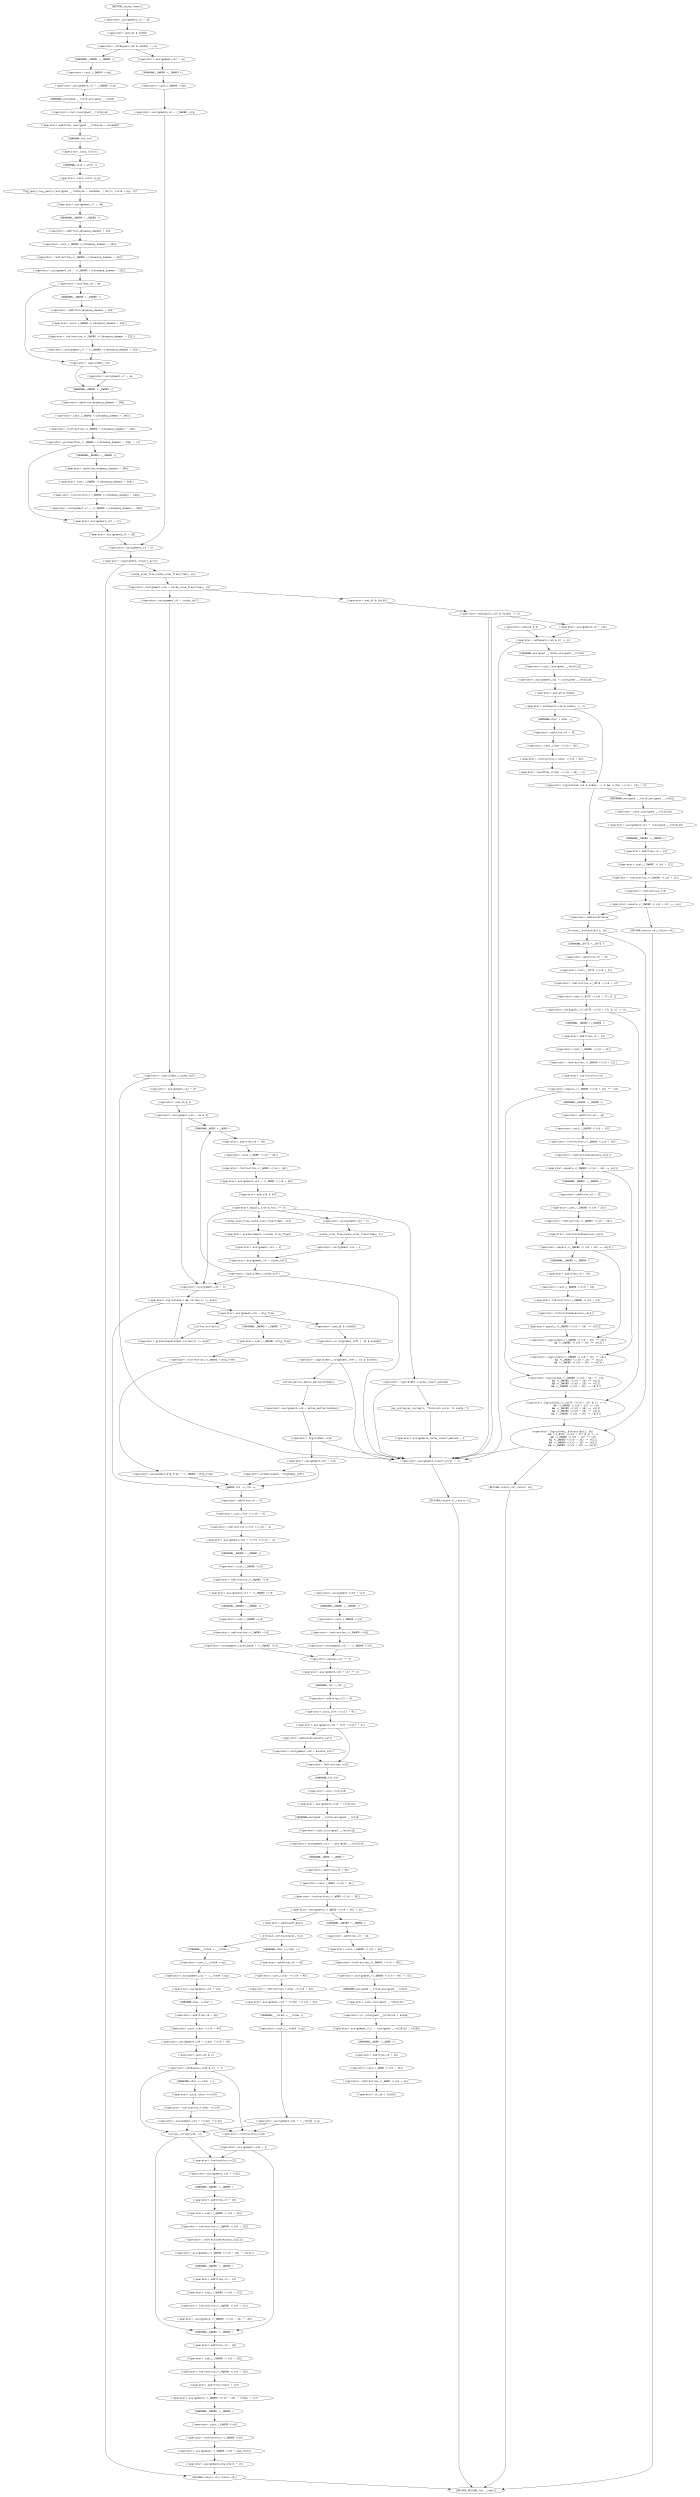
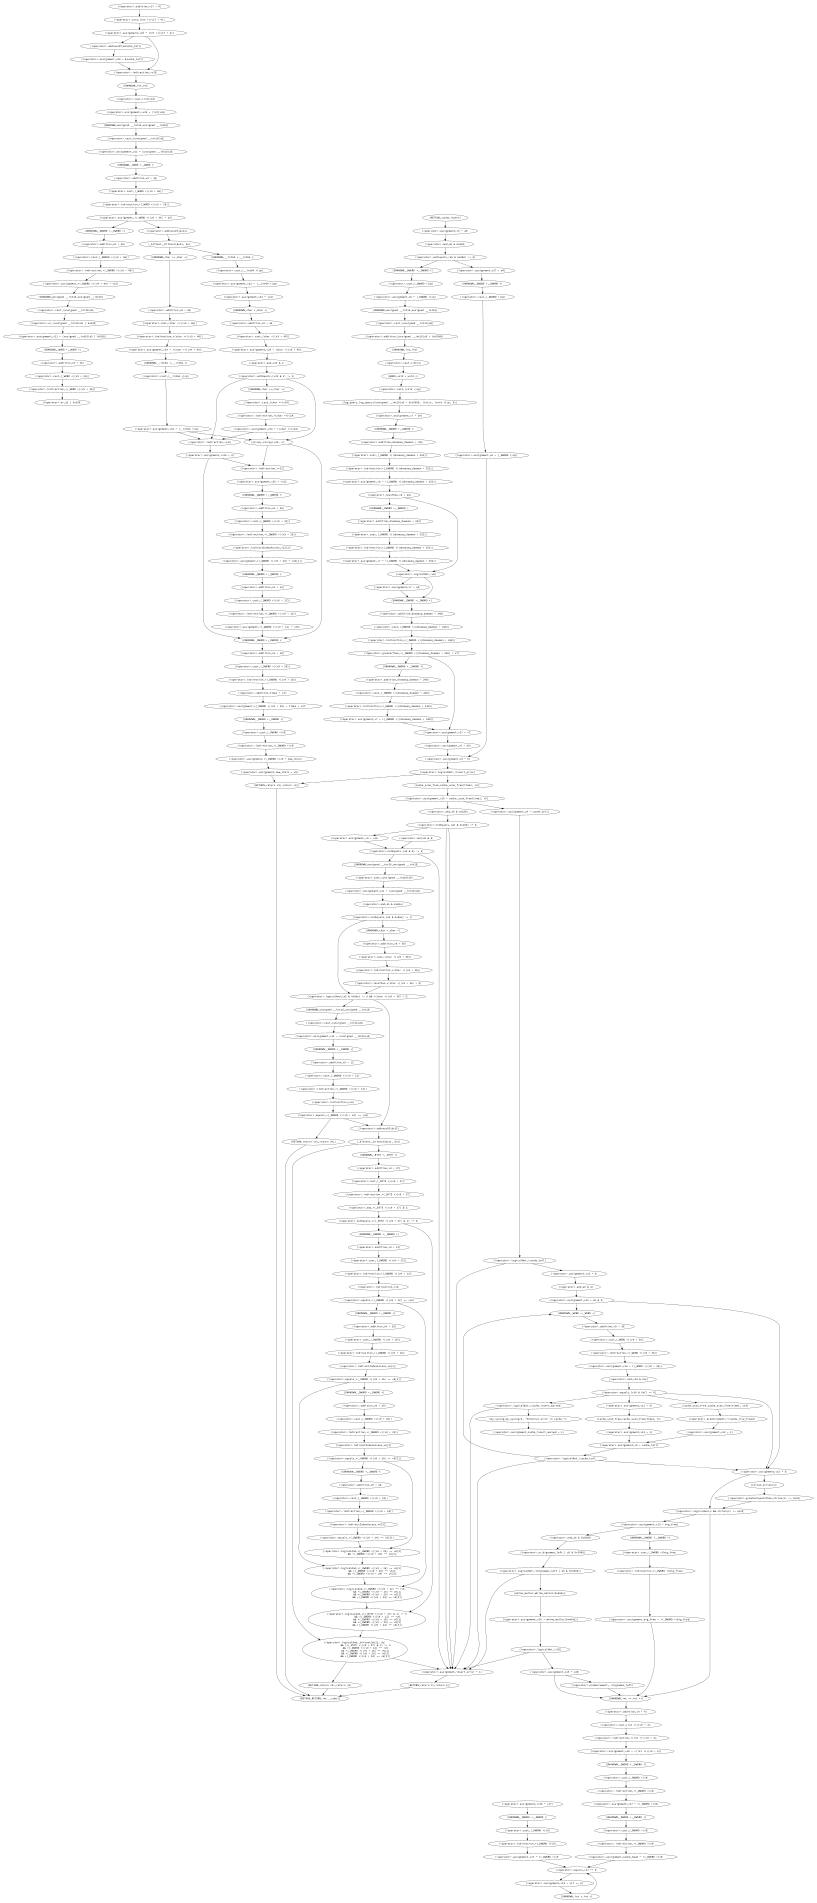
(80, 165) -> (403, 376)
(227, 1320) -> (764, 1478)
(430, 1449) -> none
(241, 1487) -> (626, 1699)
(330, 1691) -> (596, 1884)
